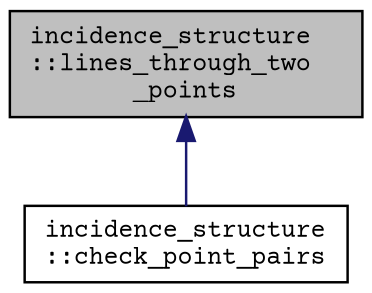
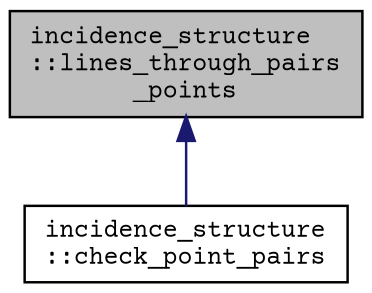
(186, 64) -> (186, 64)
